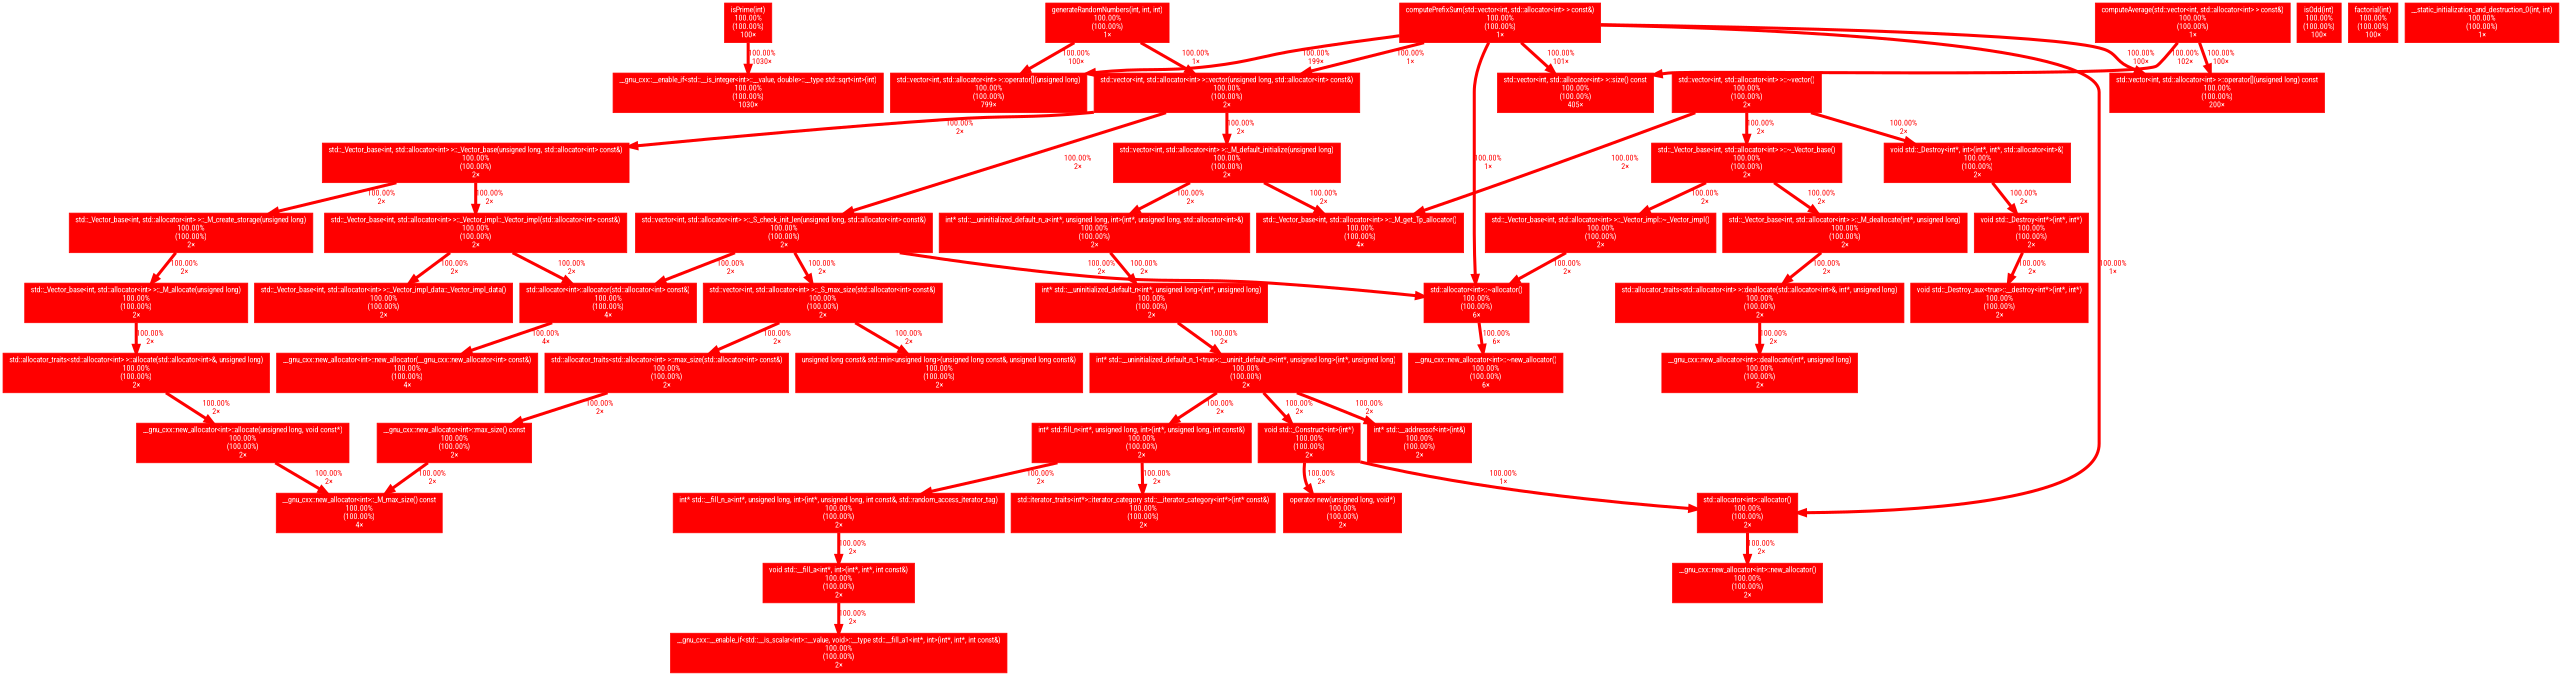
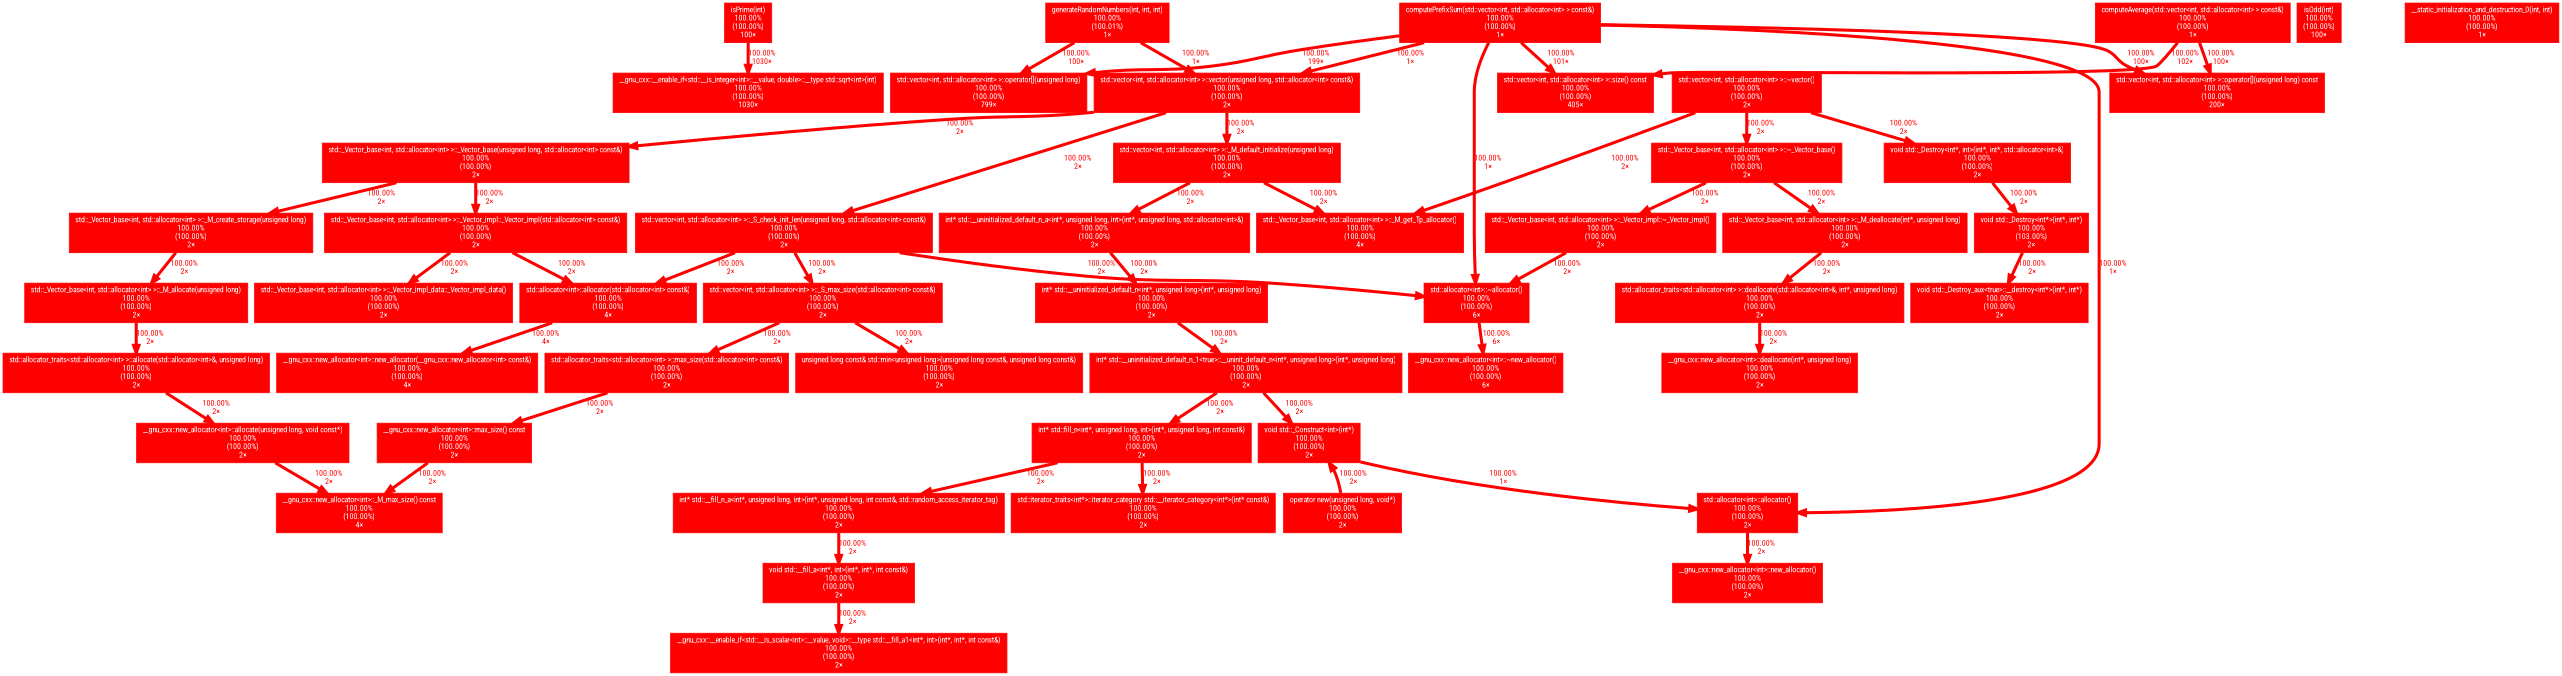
(1107, 23) -> (1107, 23)
(2373, 23) -> none
(2031, 233) -> (2031, 233)
(1419, 443) -> none
(1304, 475) -> (1338, 481)
